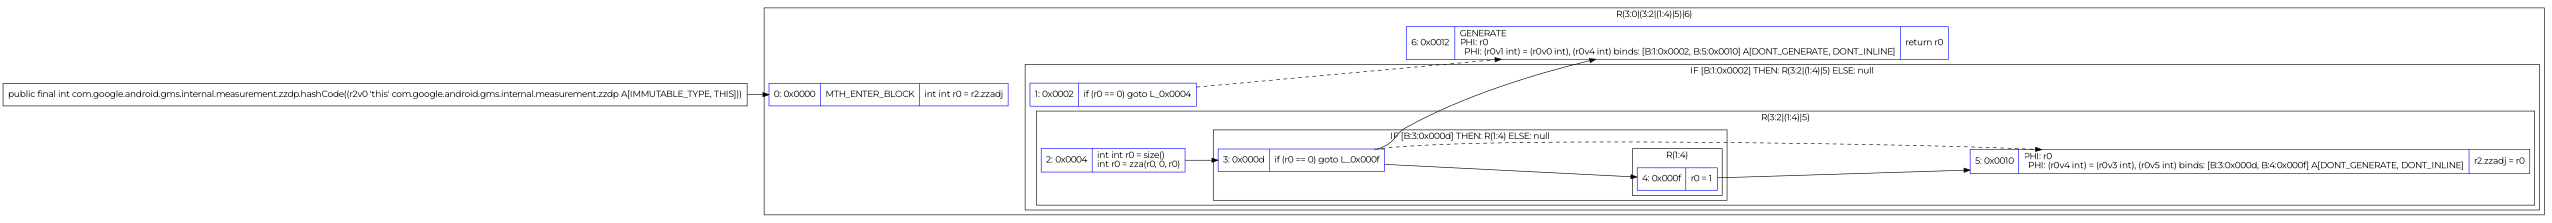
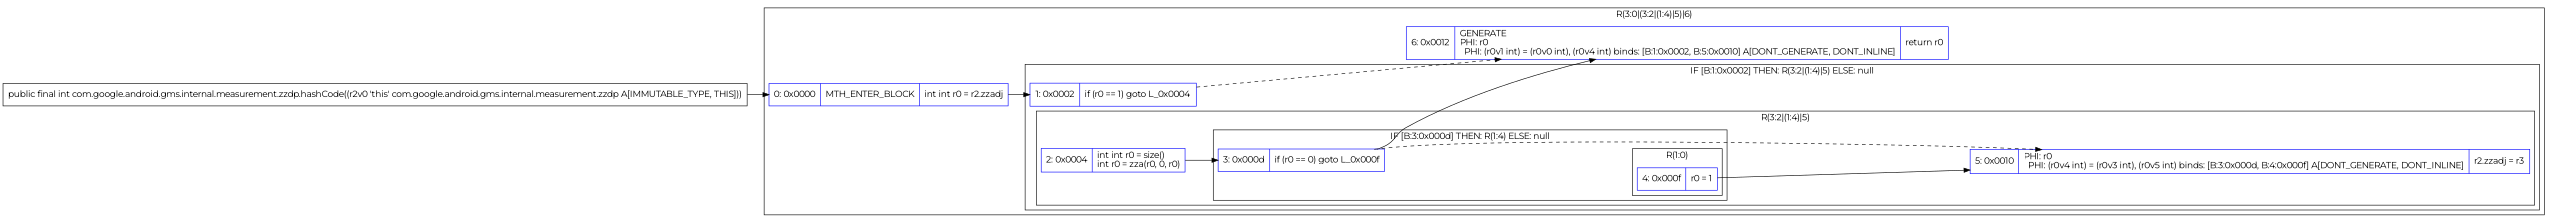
(1137, 94) -> (1137, 94)
none -> (1016, 95)
(1677, 156) -> (1677, 156)
(2499, 161) -> (2499, 161)
(1508, 171) -> none
